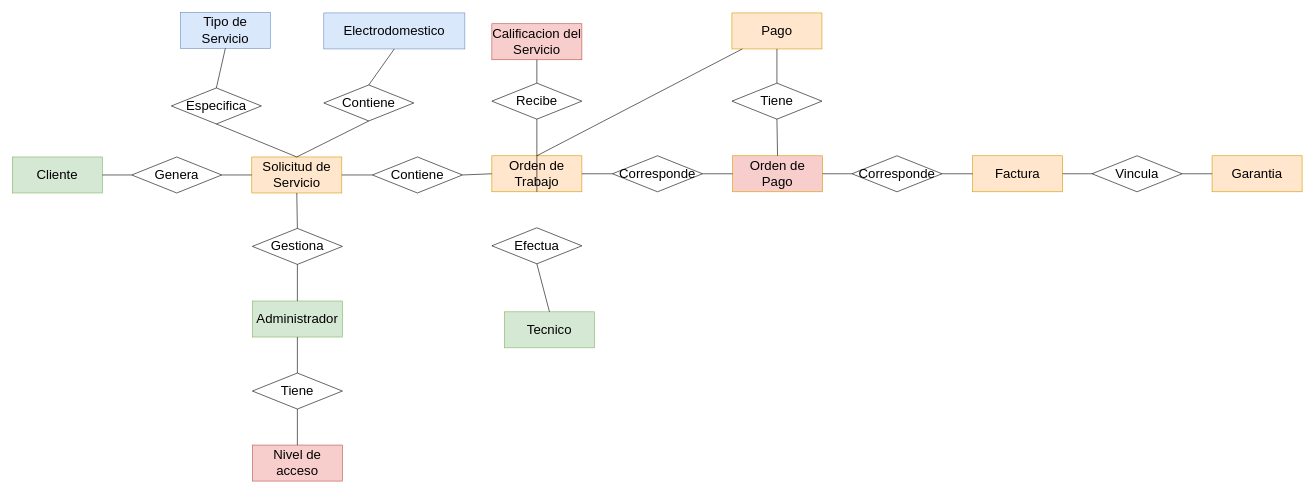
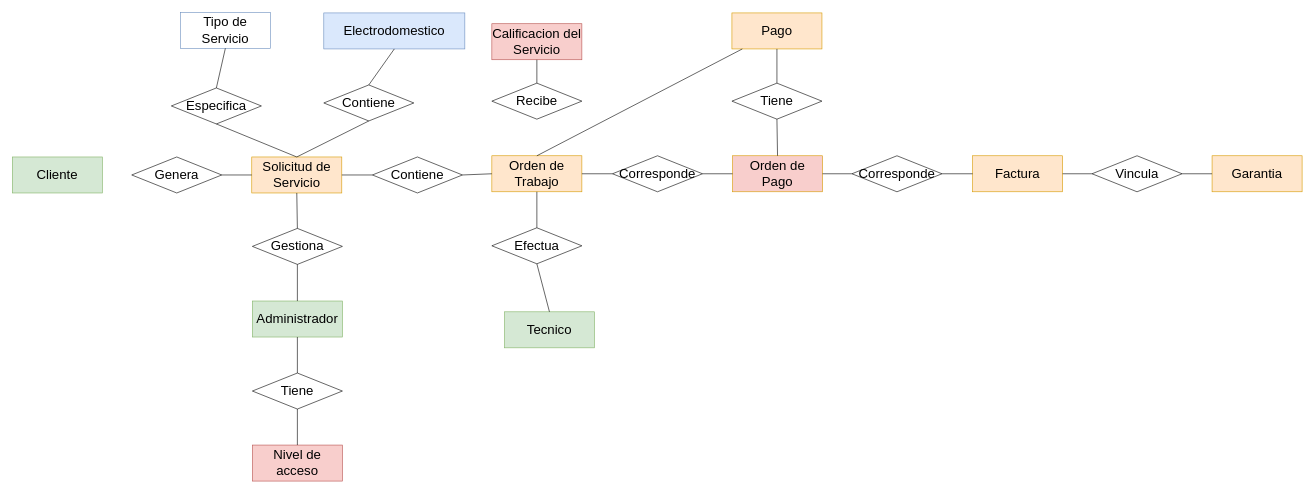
(225, 30) -> (225, 30)
(537, 156) -> (537, 210)
(116, 175) -> none
